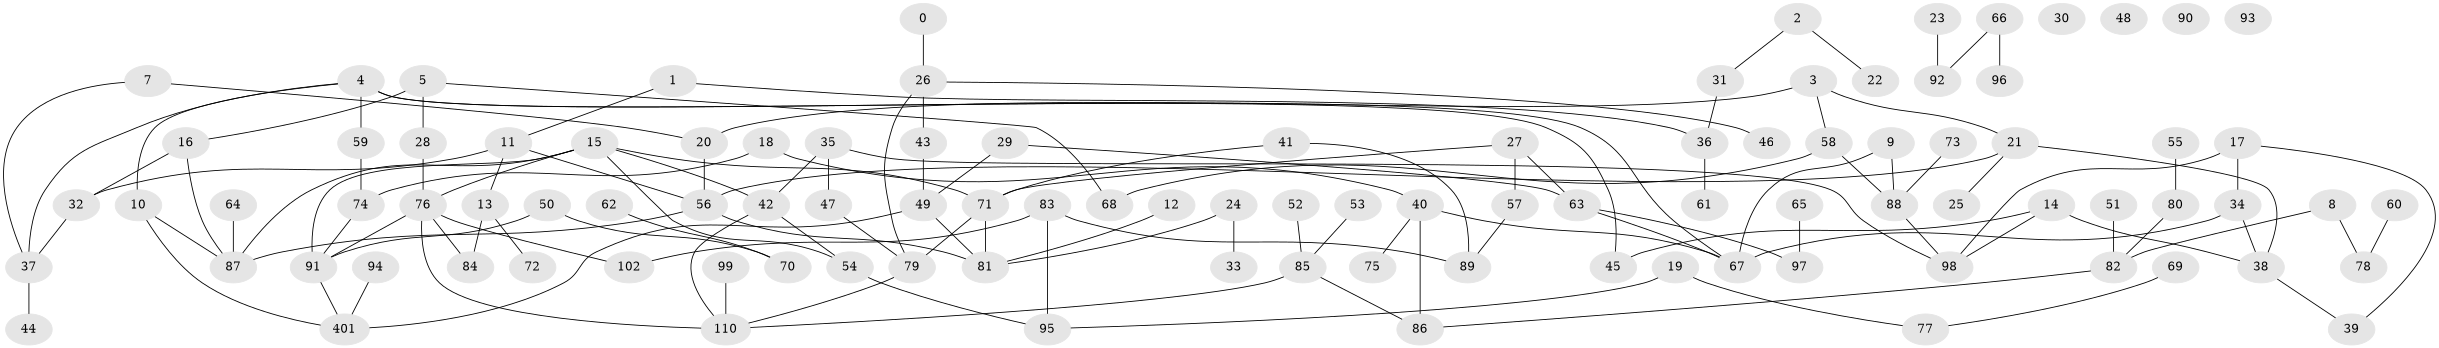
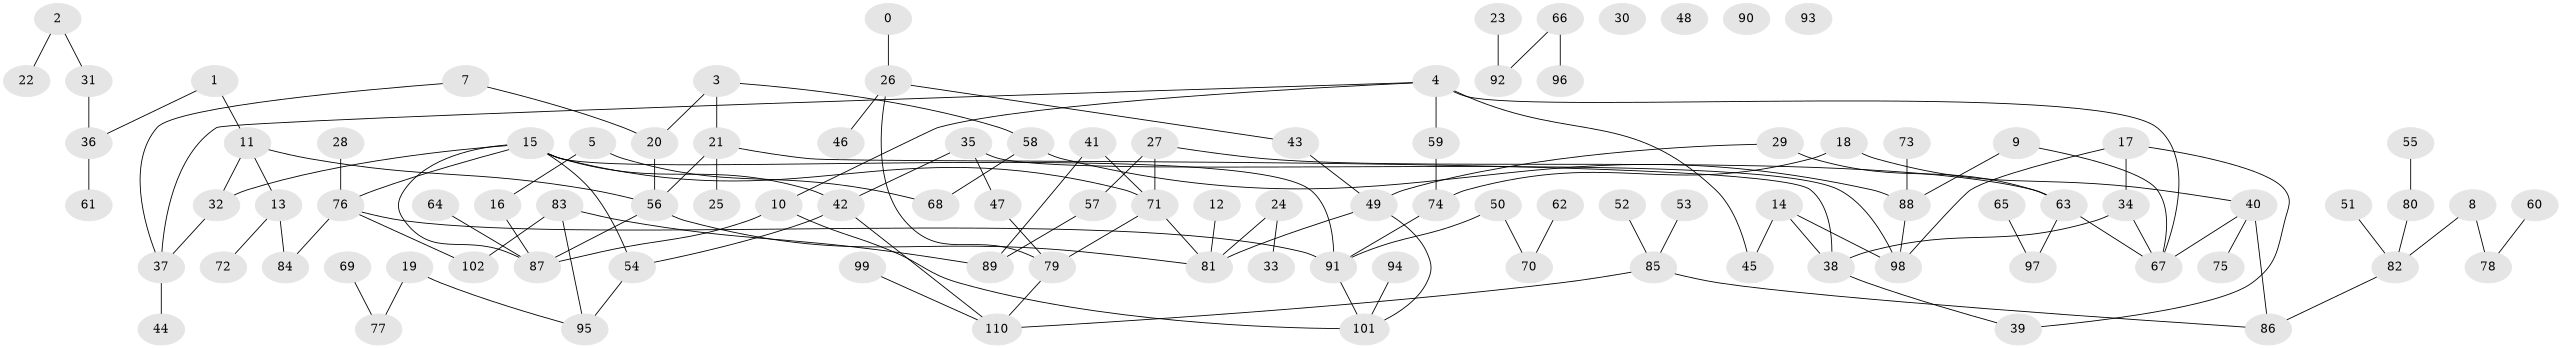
(423, 112) -> none
(131, 174) -> (376, 161)
(534, 314) -> none
(345, 329) -> (1364, 329)
